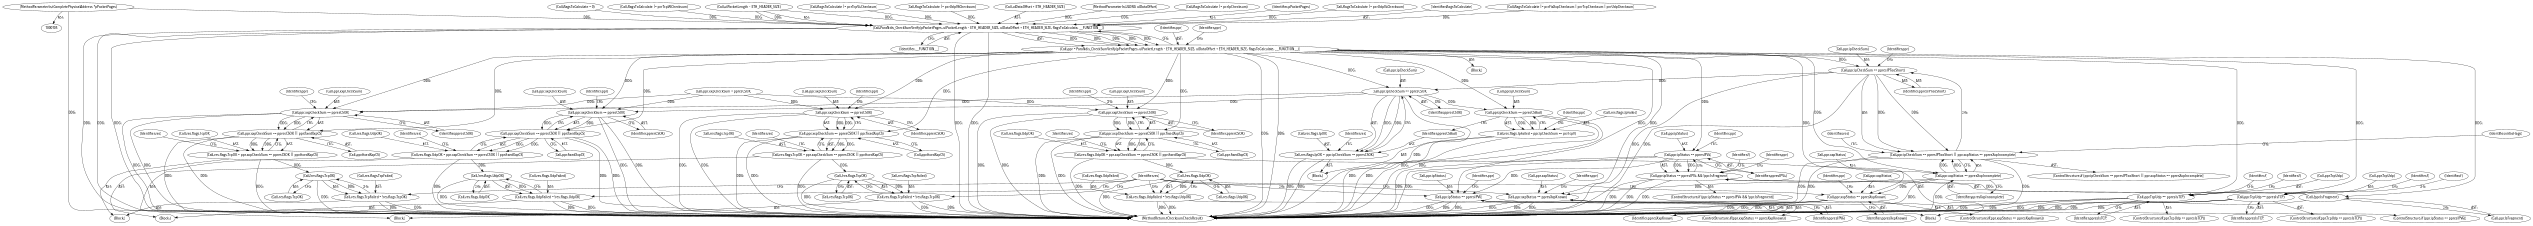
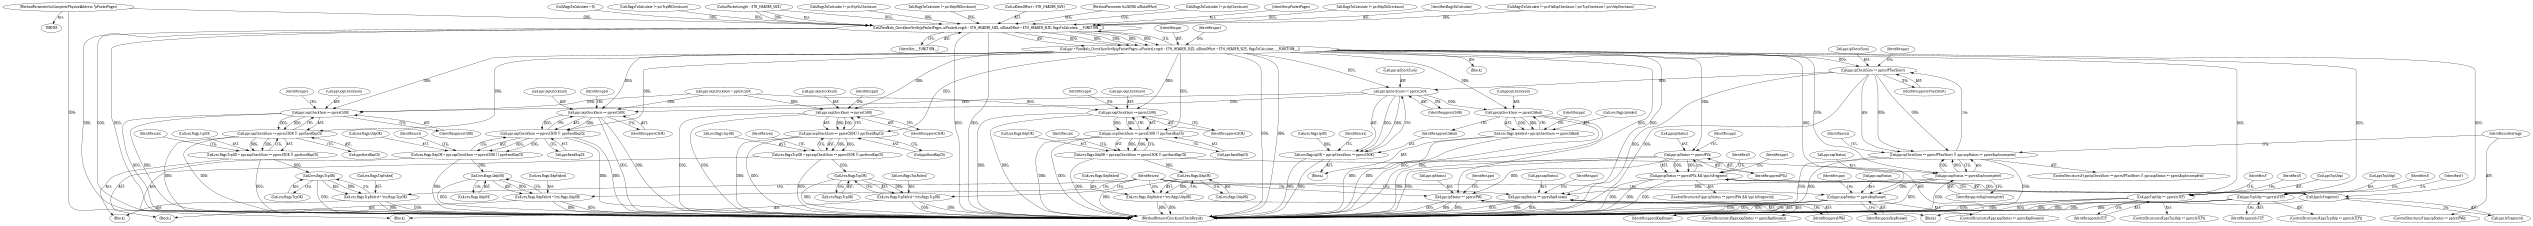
(1905, 81) -> (1905, 81)
(1536, 134) -> (1536, 134)
(1328, 144) -> (1328, 144)
(1383, 164) -> none
(1719, 166) -> (1719, 166)
none -> (1971, 190)
(1938, 206) -> (2486, 184)
